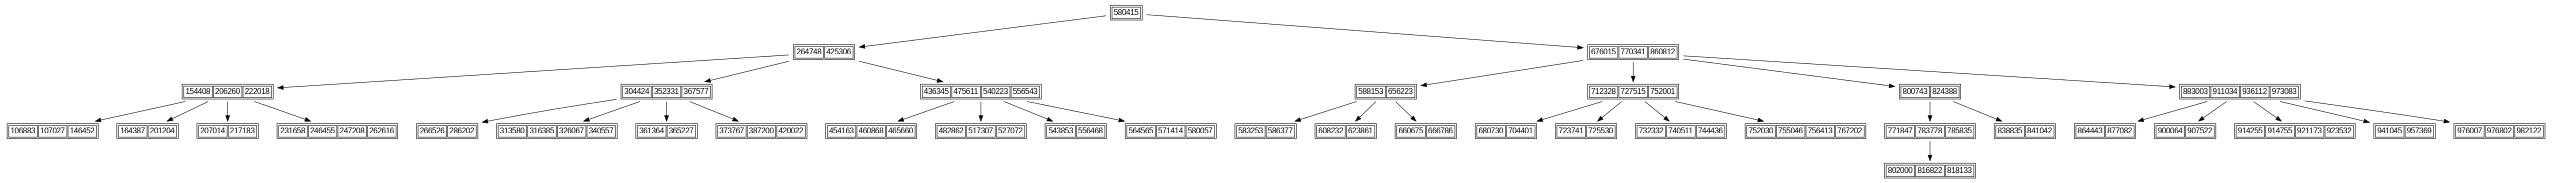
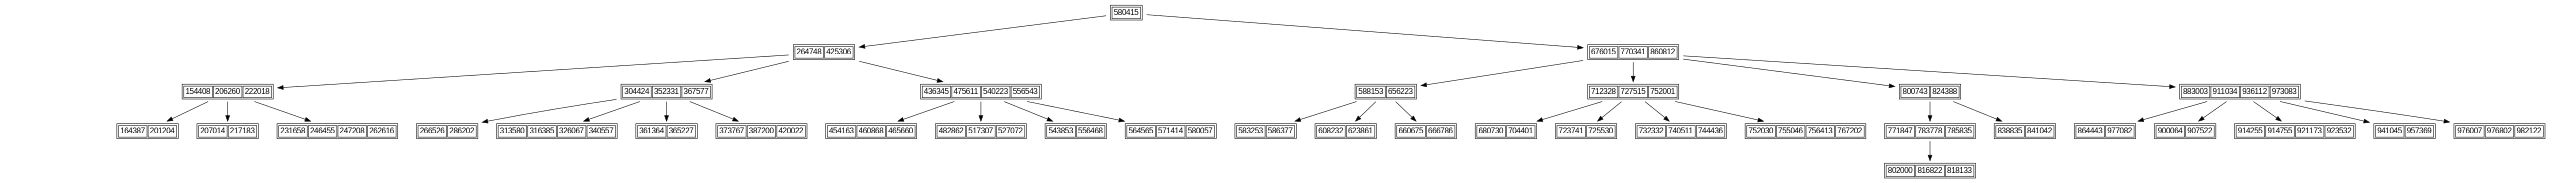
(53, 131) -> none
(2120, 131) -> (2120, 131)
